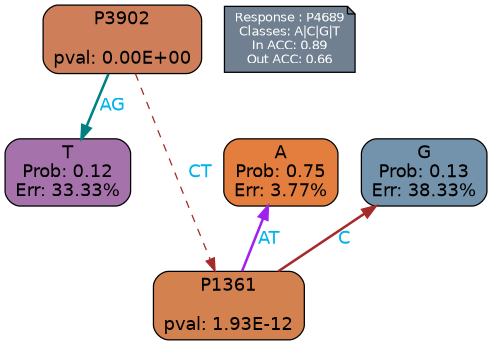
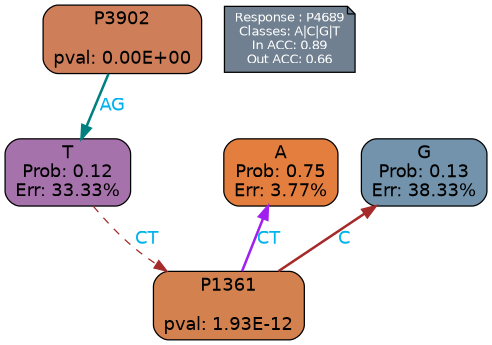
(172, 166) -> (123, 238)
(269, 239) -> (269, 239)
